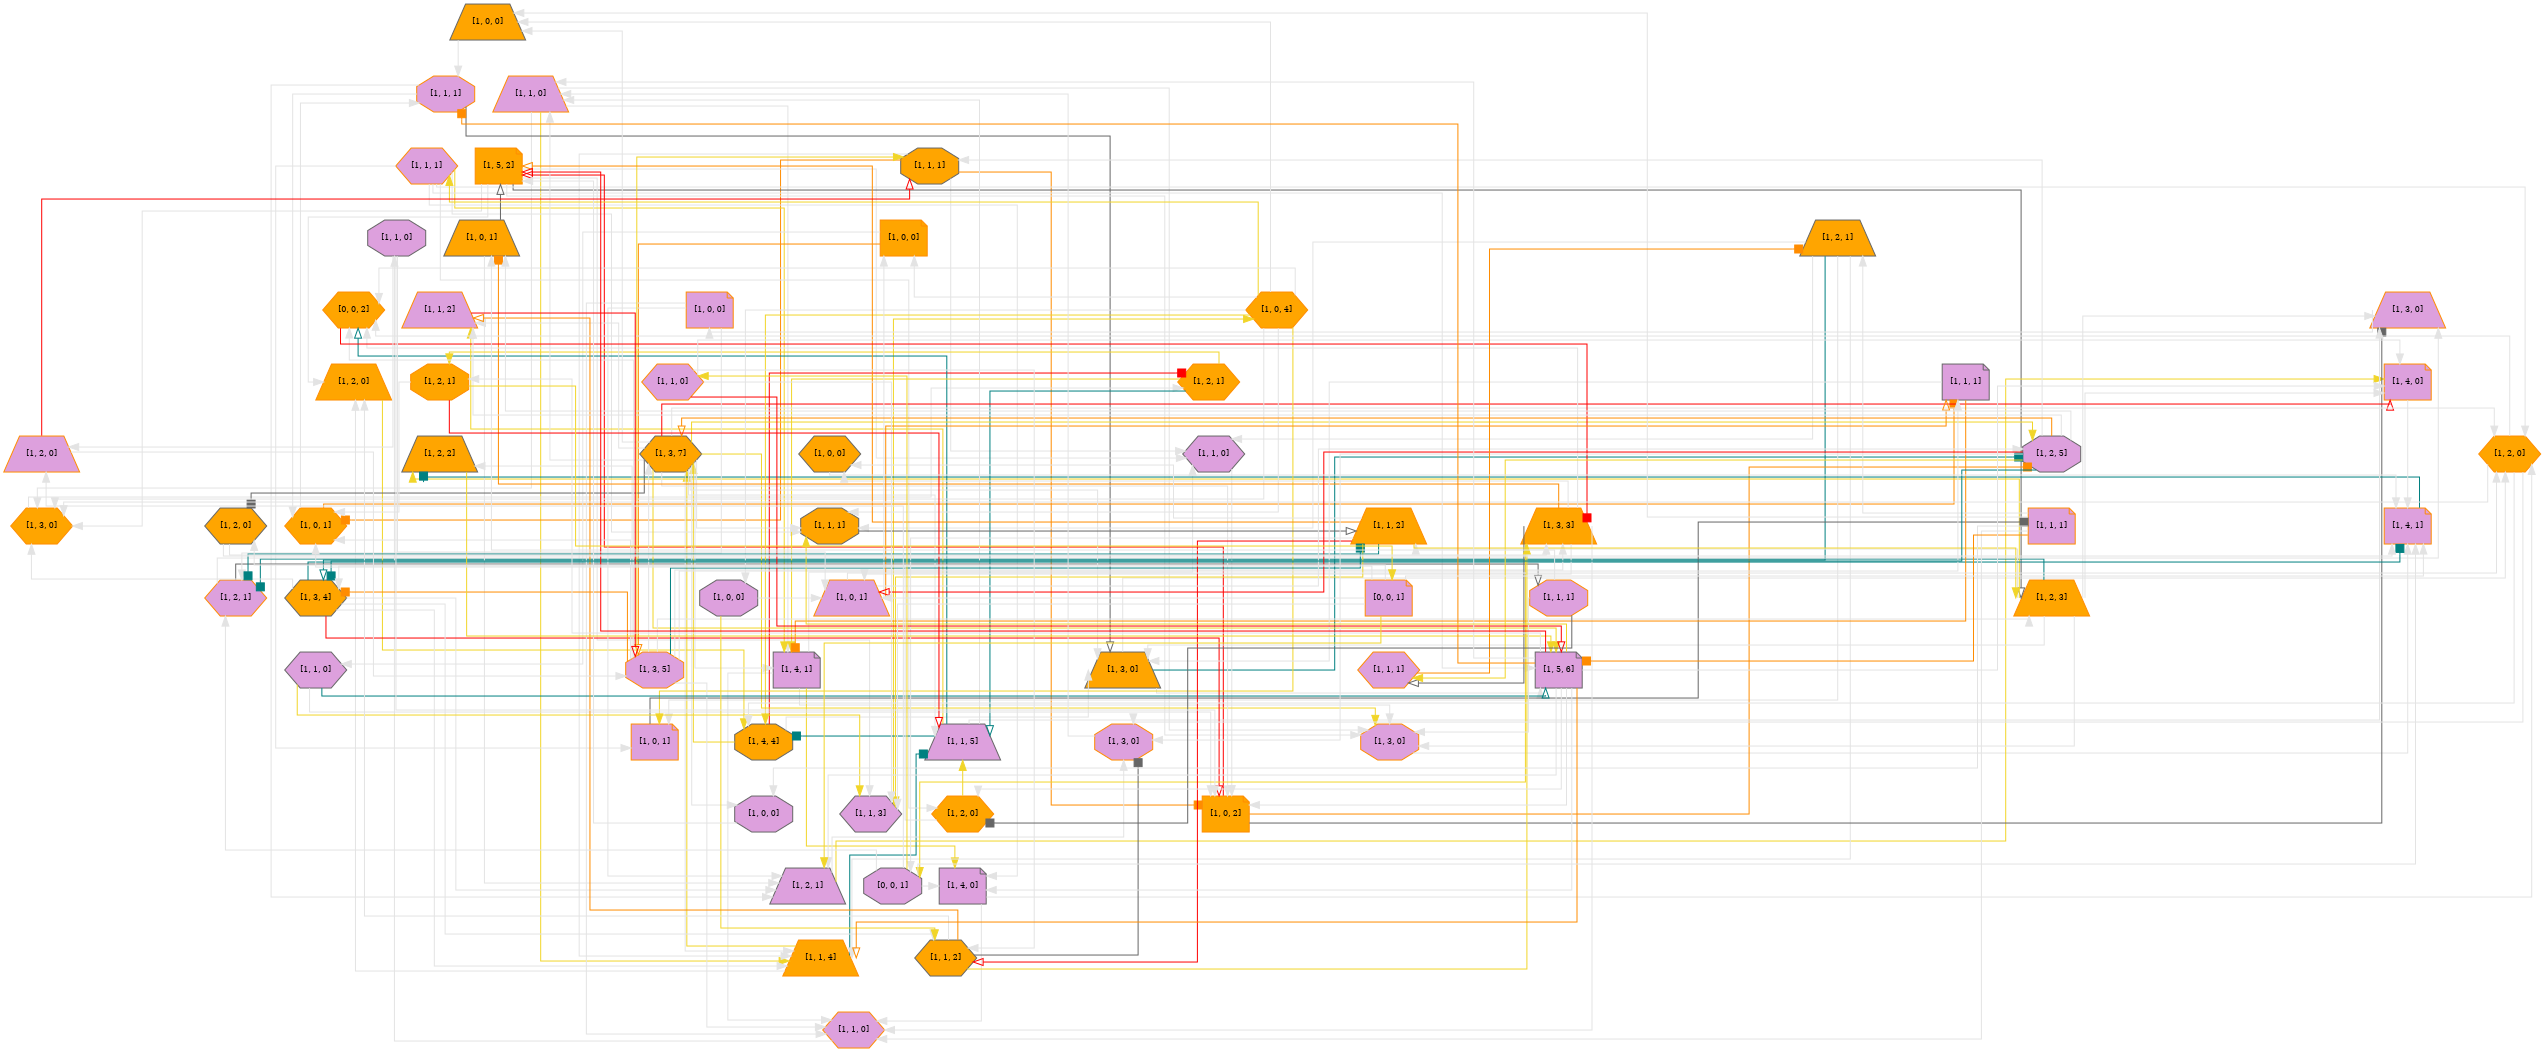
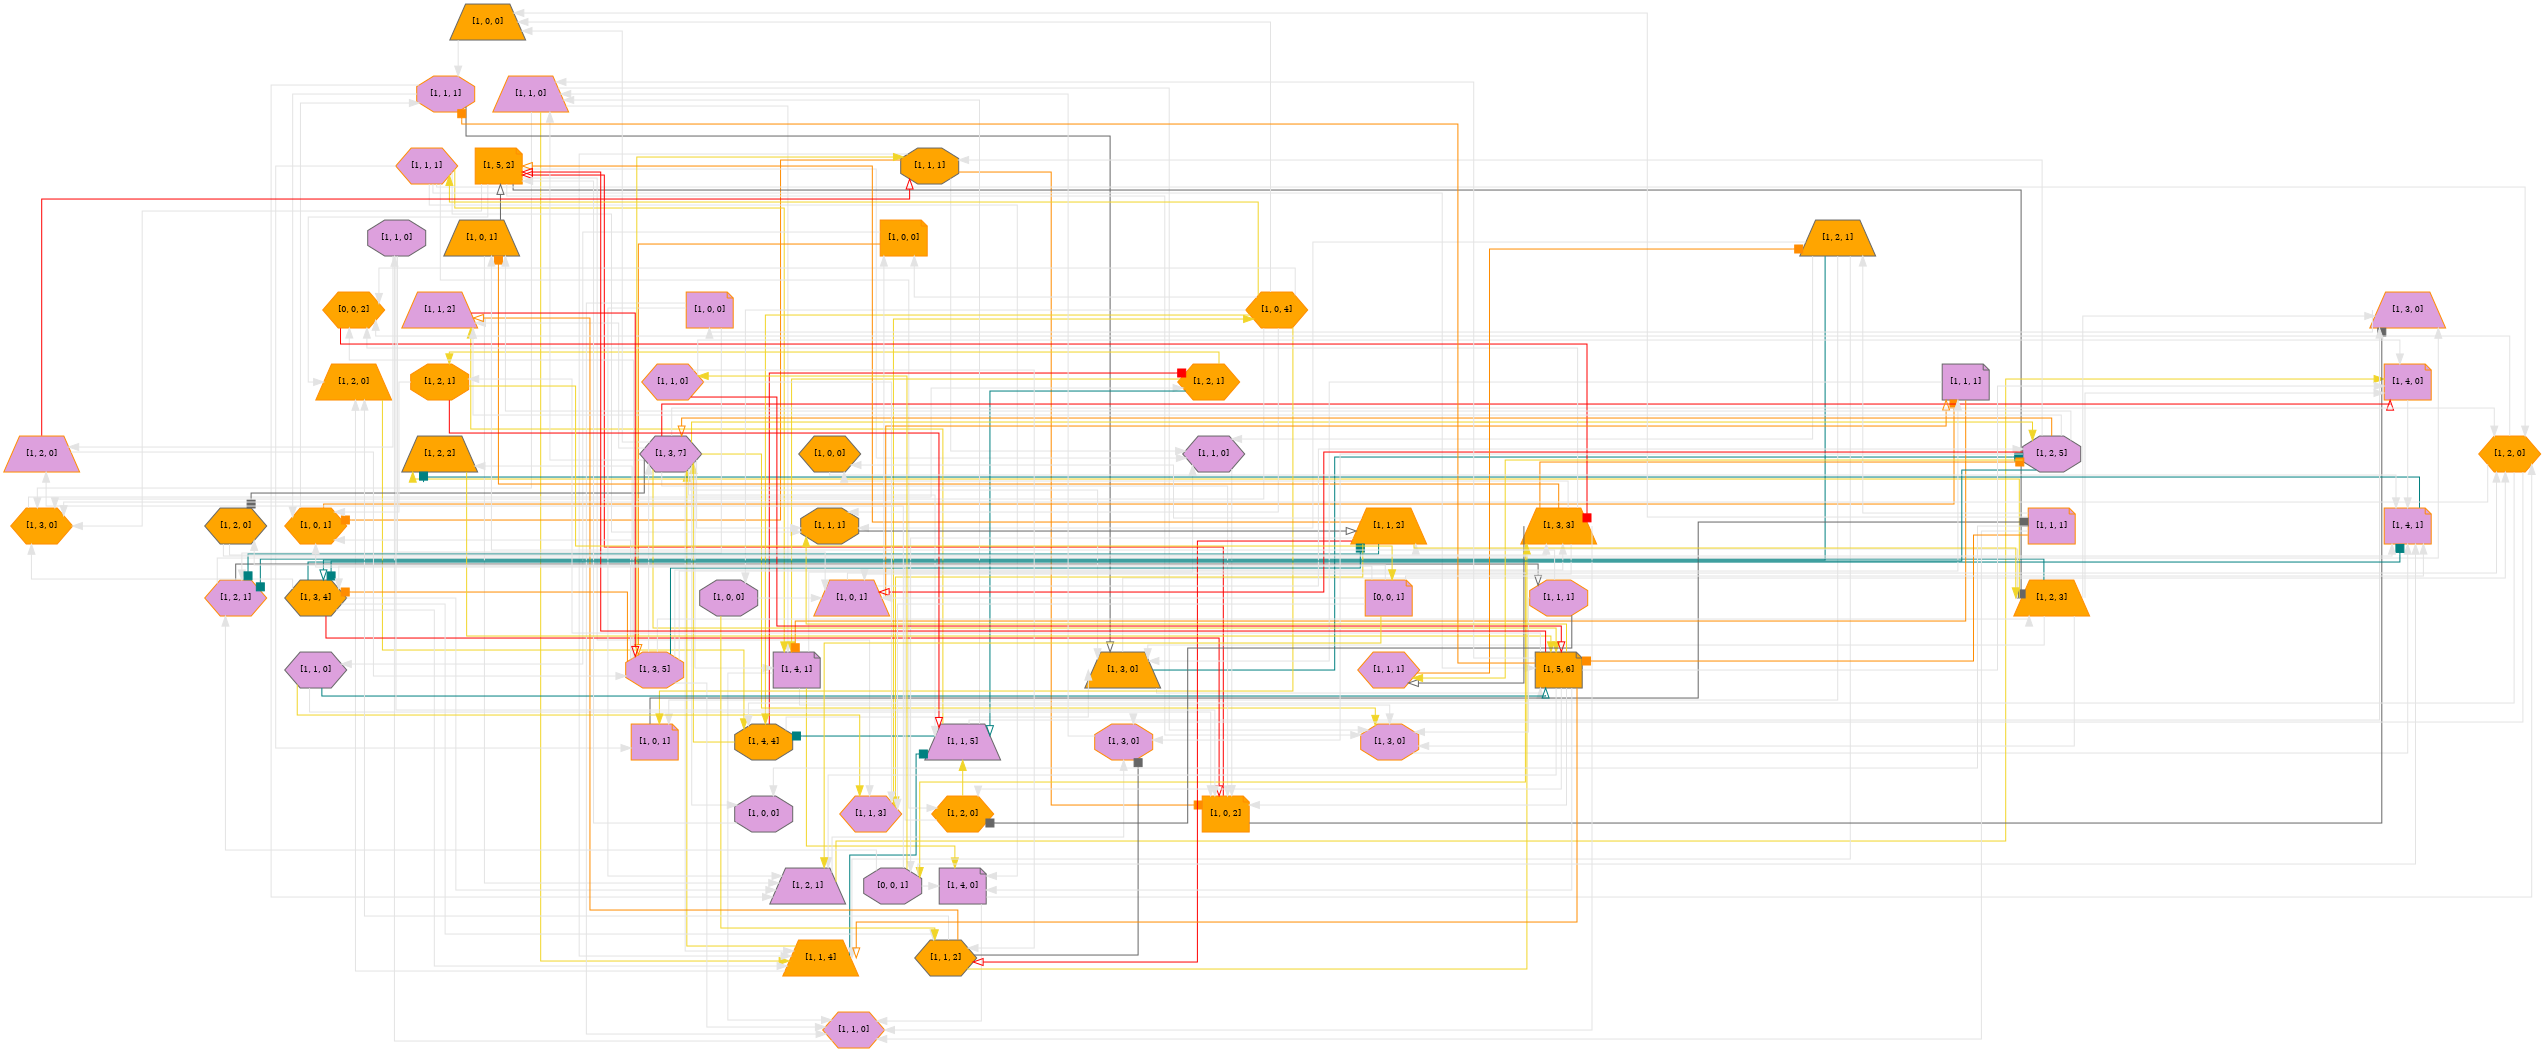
(1463, 190) -> (1463, 190)
(827, 356) -> none
(671, 454) -> (671, 454)
(1559, 670) -> (1559, 670)
(1749, 782) -> (1754, 462)
(871, 814) -> (871, 814)
